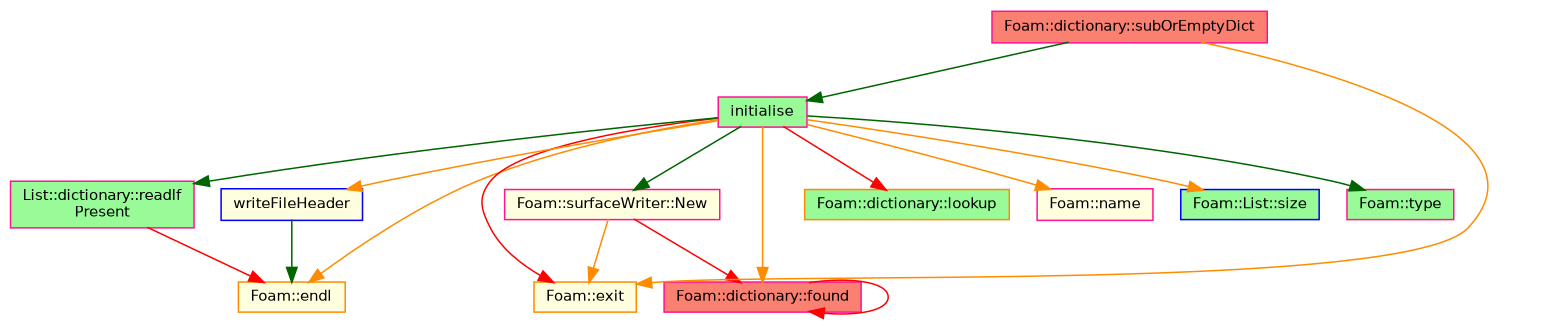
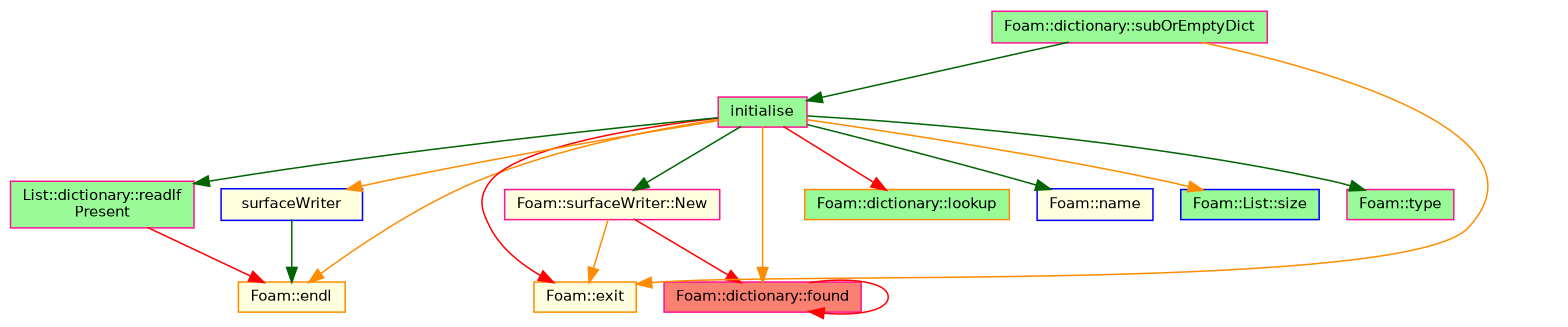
(1130, 27) -> (1130, 27)
(922, 154) -> (922, 154)
(292, 205) -> (292, 205)
(1095, 205) -> (1095, 205)
